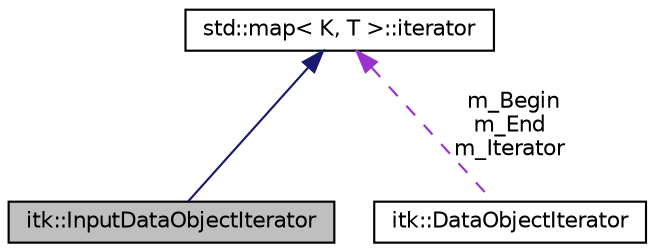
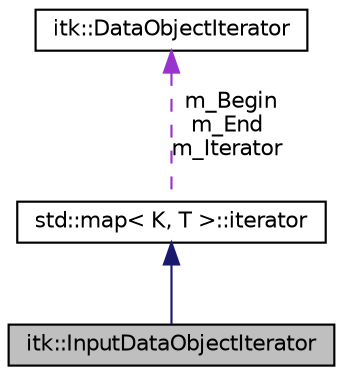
(432, 134) -> (171, 137)
